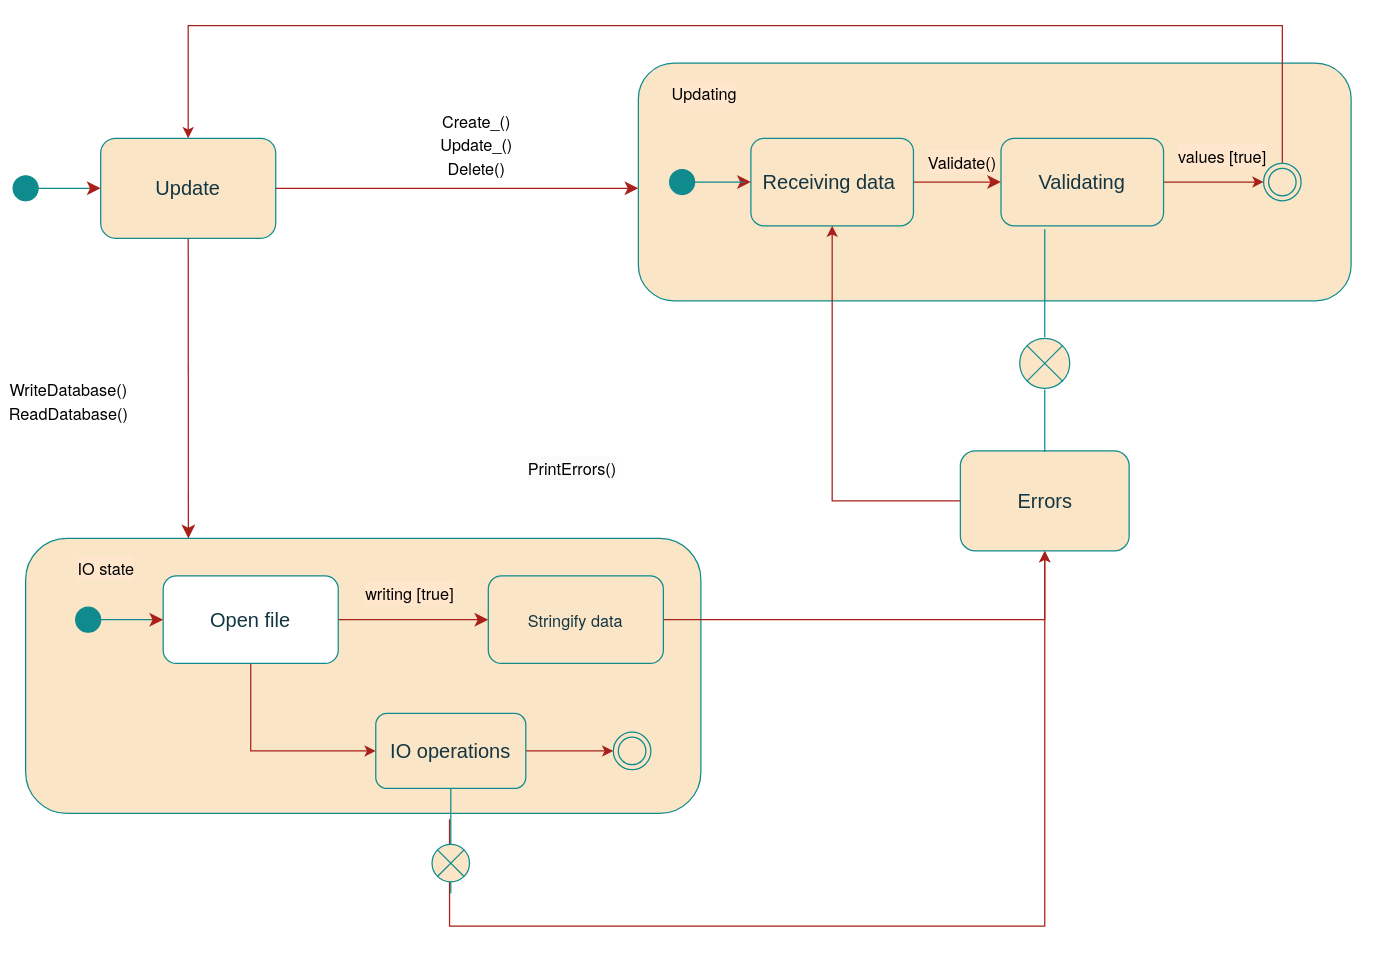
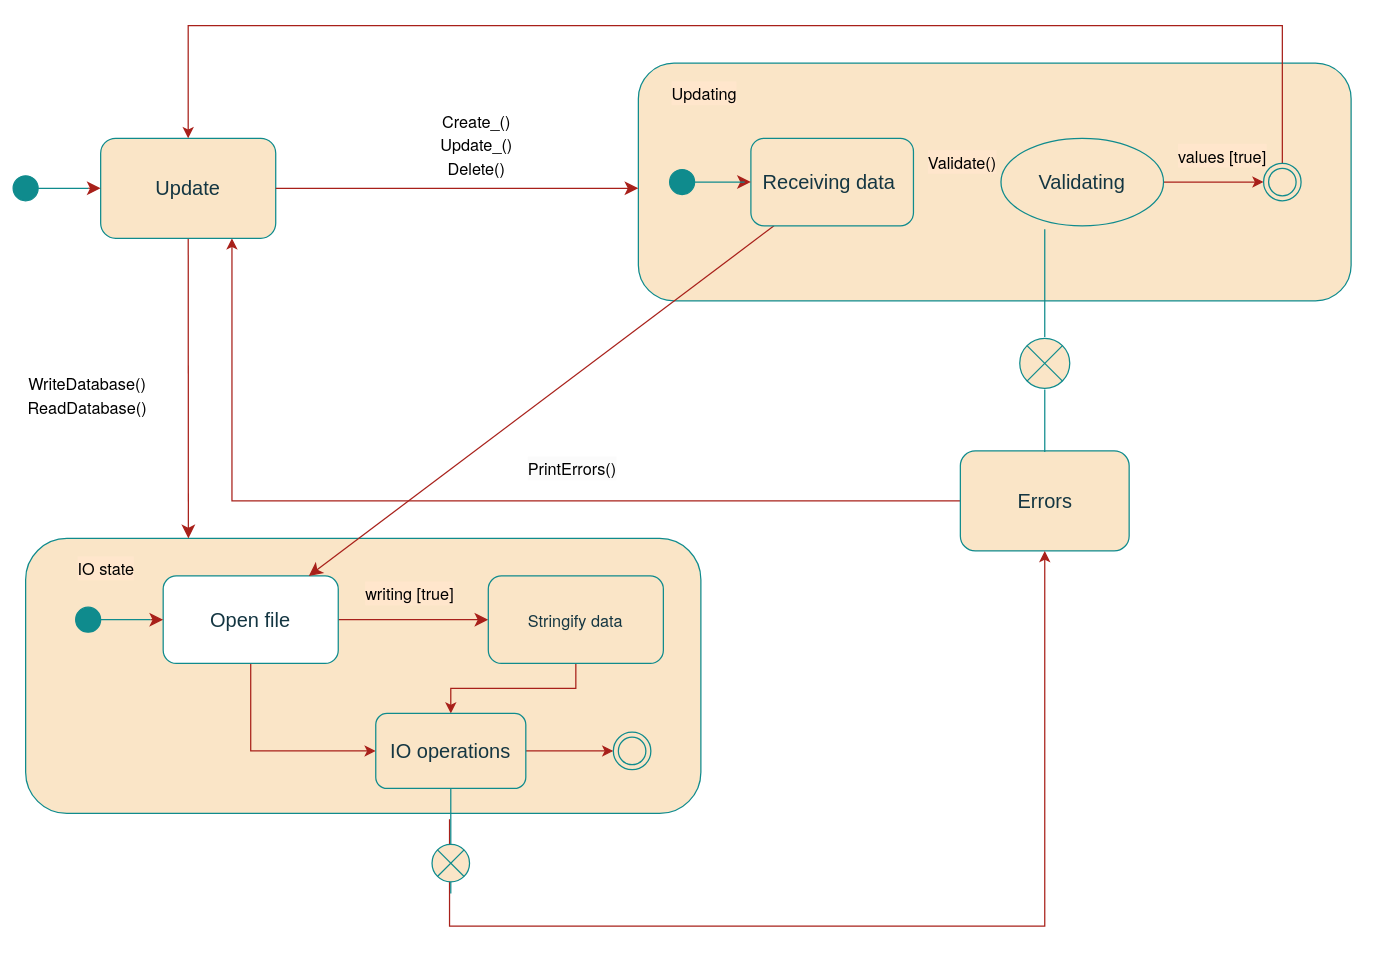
(952, 182) -> (593, 362)
(1082, 182) -> (1082, 182)
(832, 369) -> (622, 501)
(76, 394) -> (94, 388)
(852, 619) -> (518, 688)
